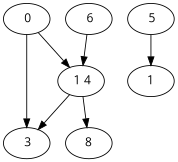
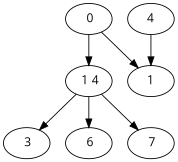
(151, 19) -> (151, 19)
(86, 46) -> (89, 108)
(27, 77) -> (117, 47)
(89, 143) -> (151, 143)
